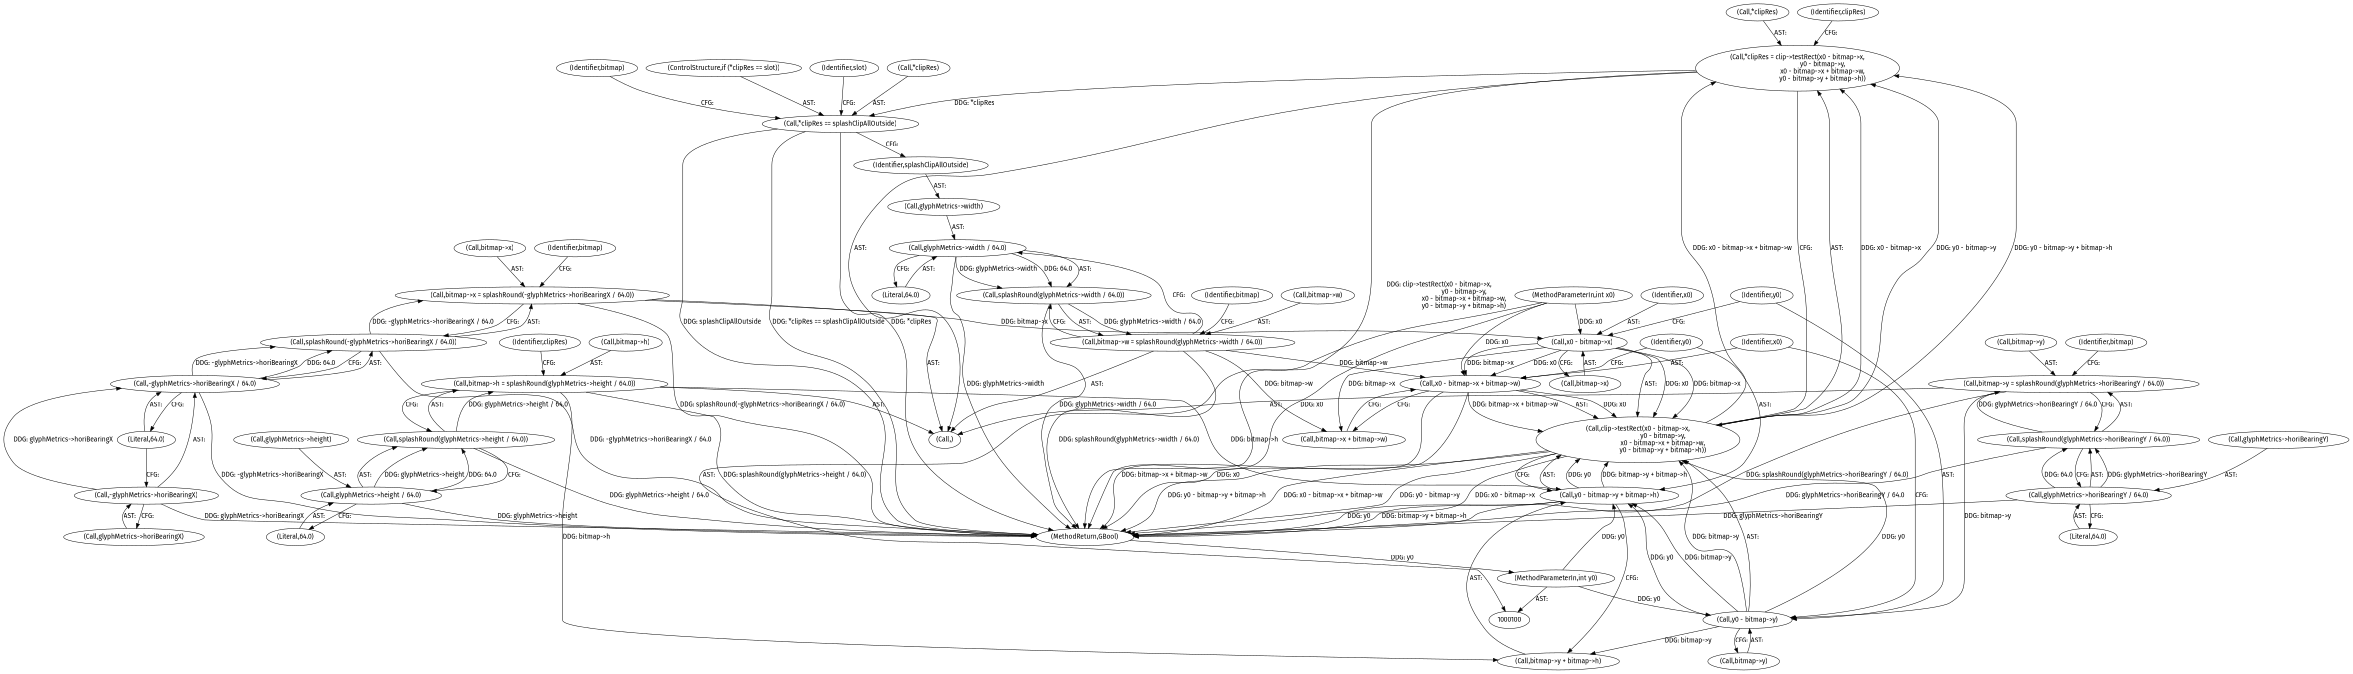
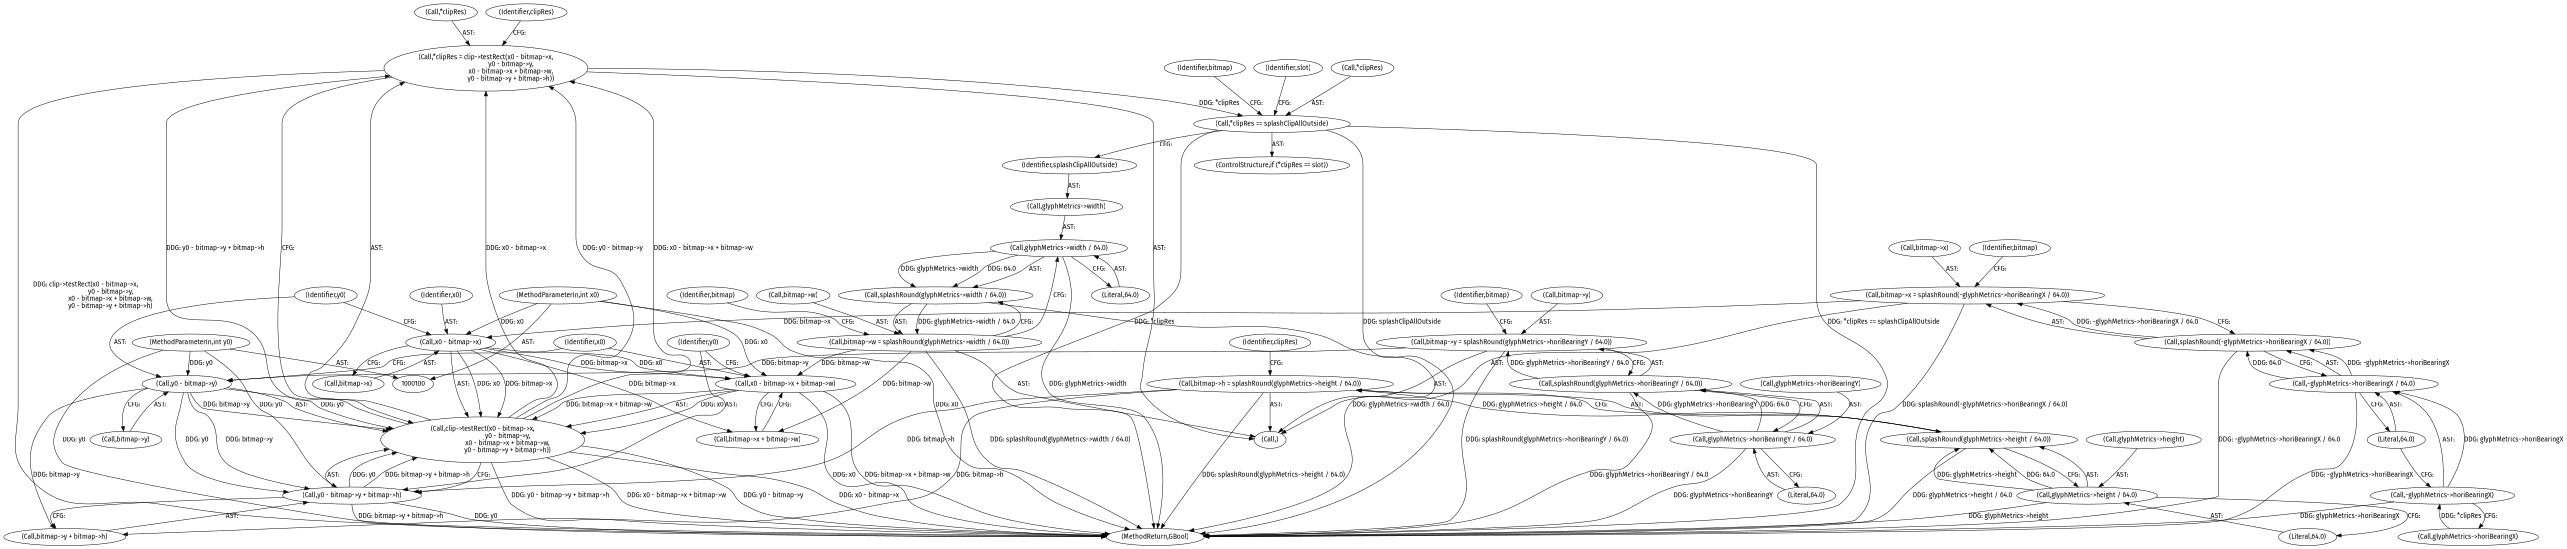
(780, 95) -> (1272, 142)
(626, 343) -> none
(131, 516) -> (2461, 516)
(1319, 554) -> (340, 518)
